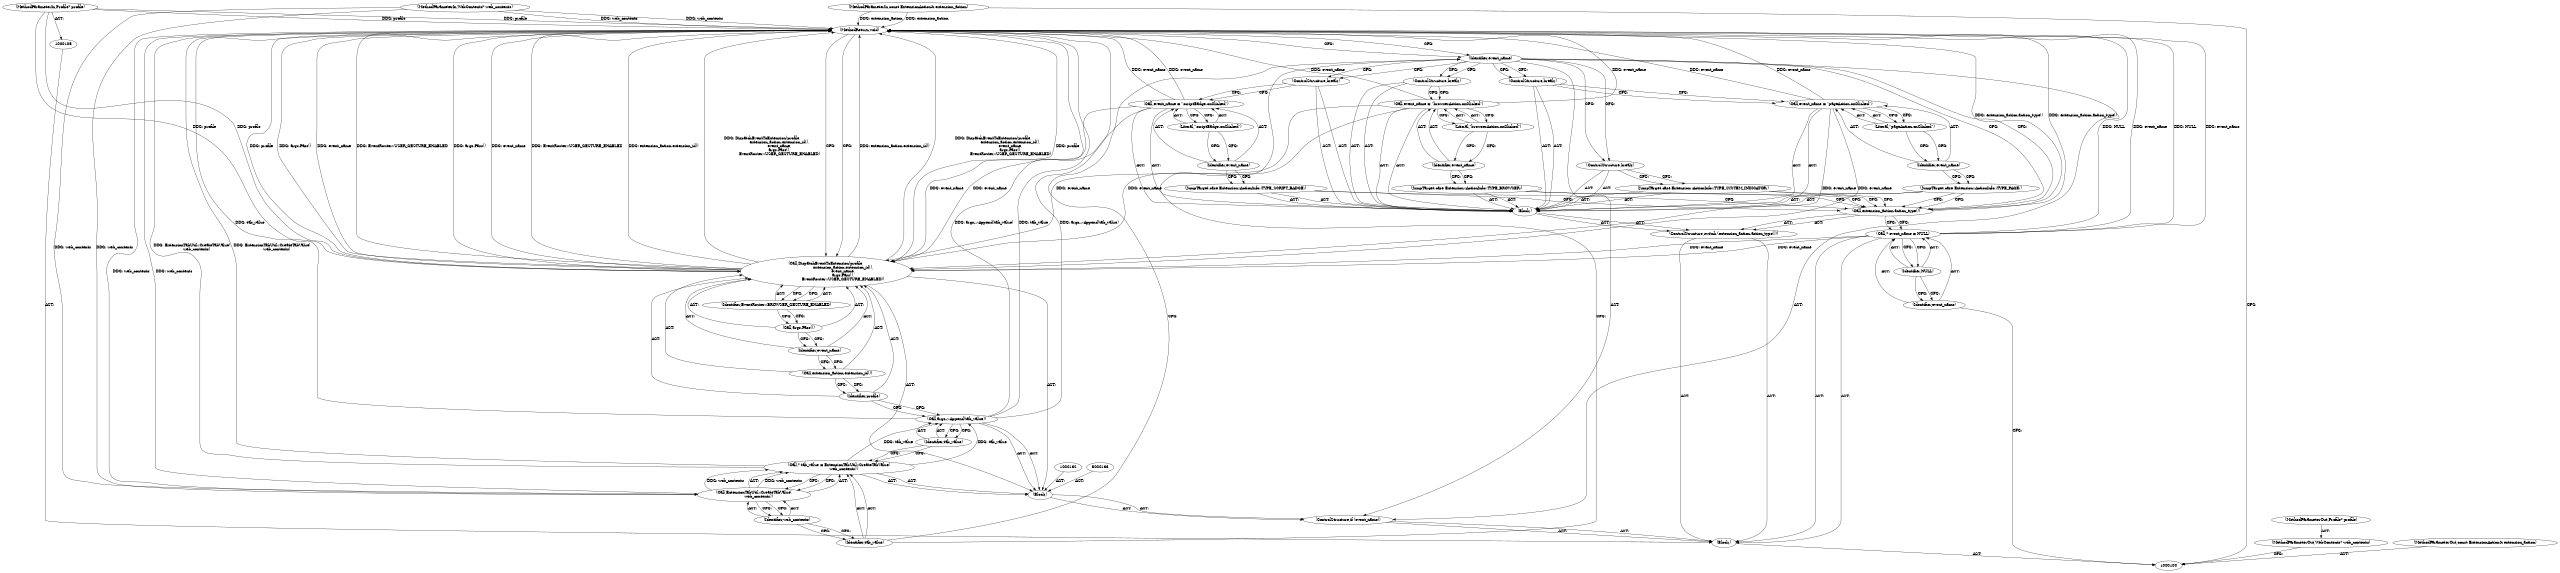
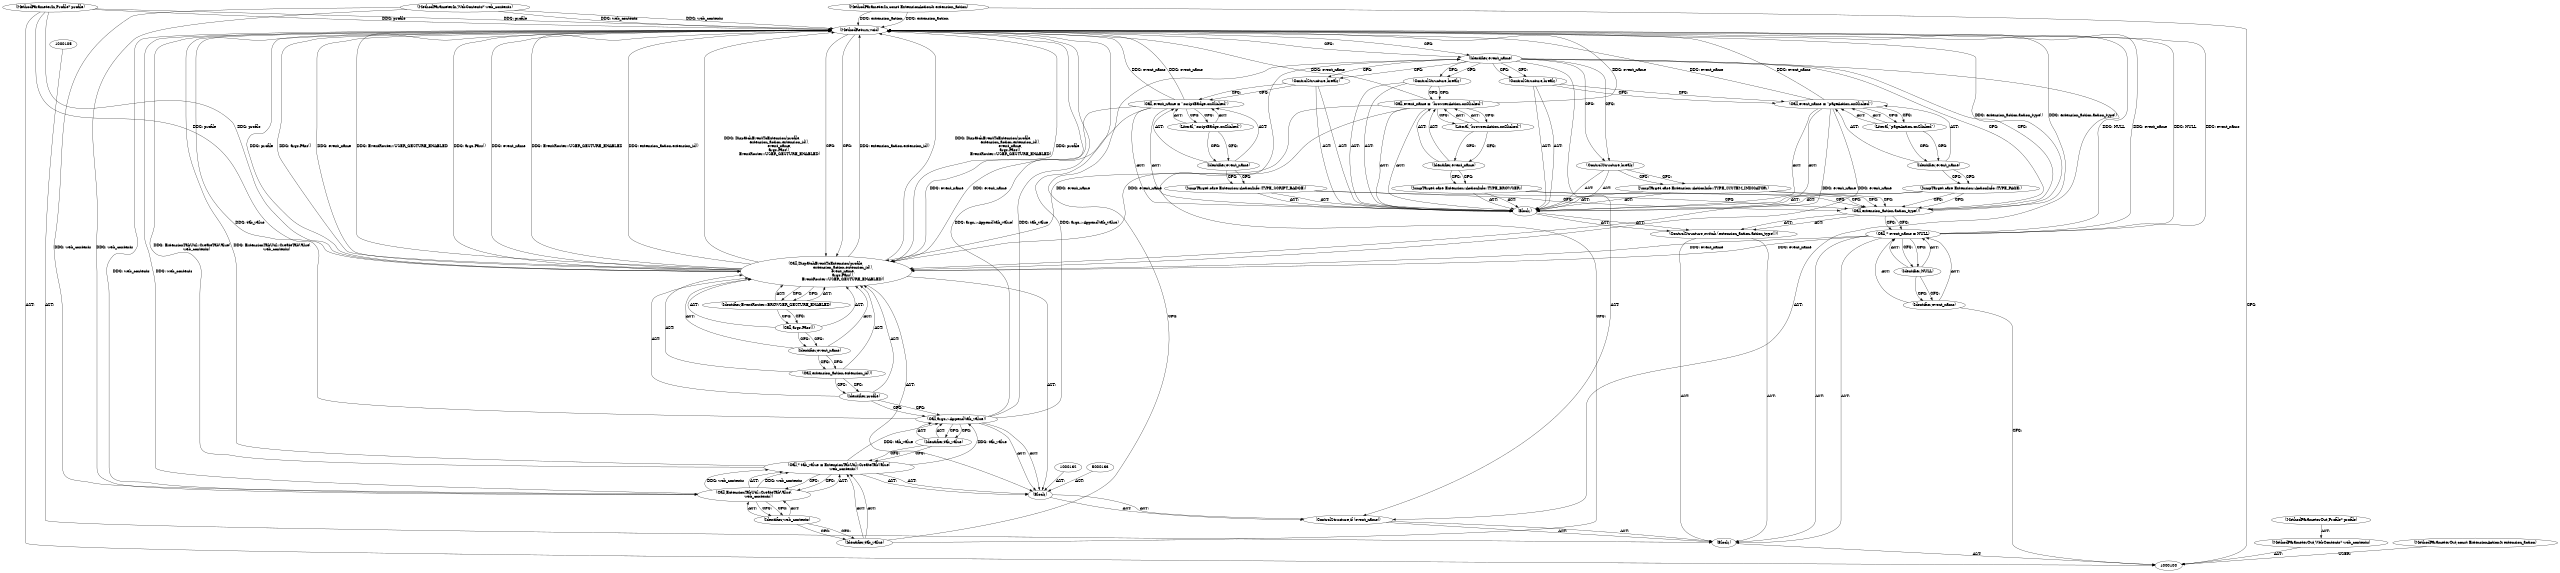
(56, 25) -> (820, 558)
(2279, 554) -> (2279, 554)
(2345, 554) -> (2345, 554)
